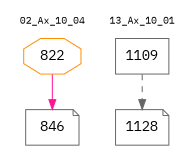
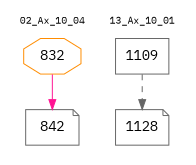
(52, 56) -> (52, 56)
(52, 127) -> (52, 127)
